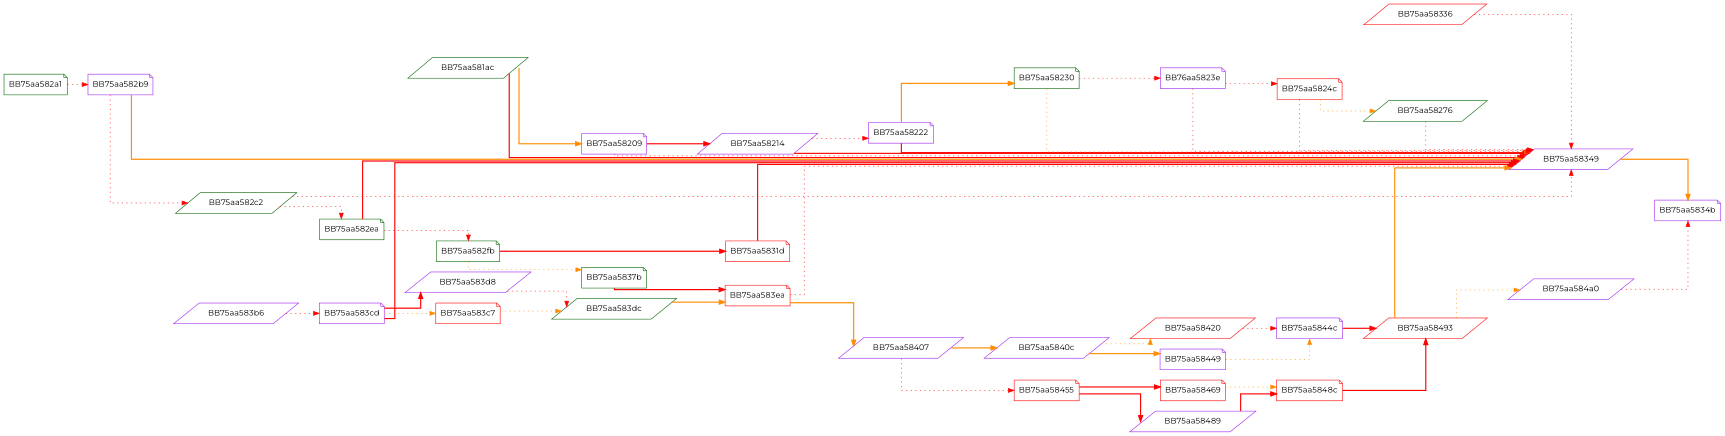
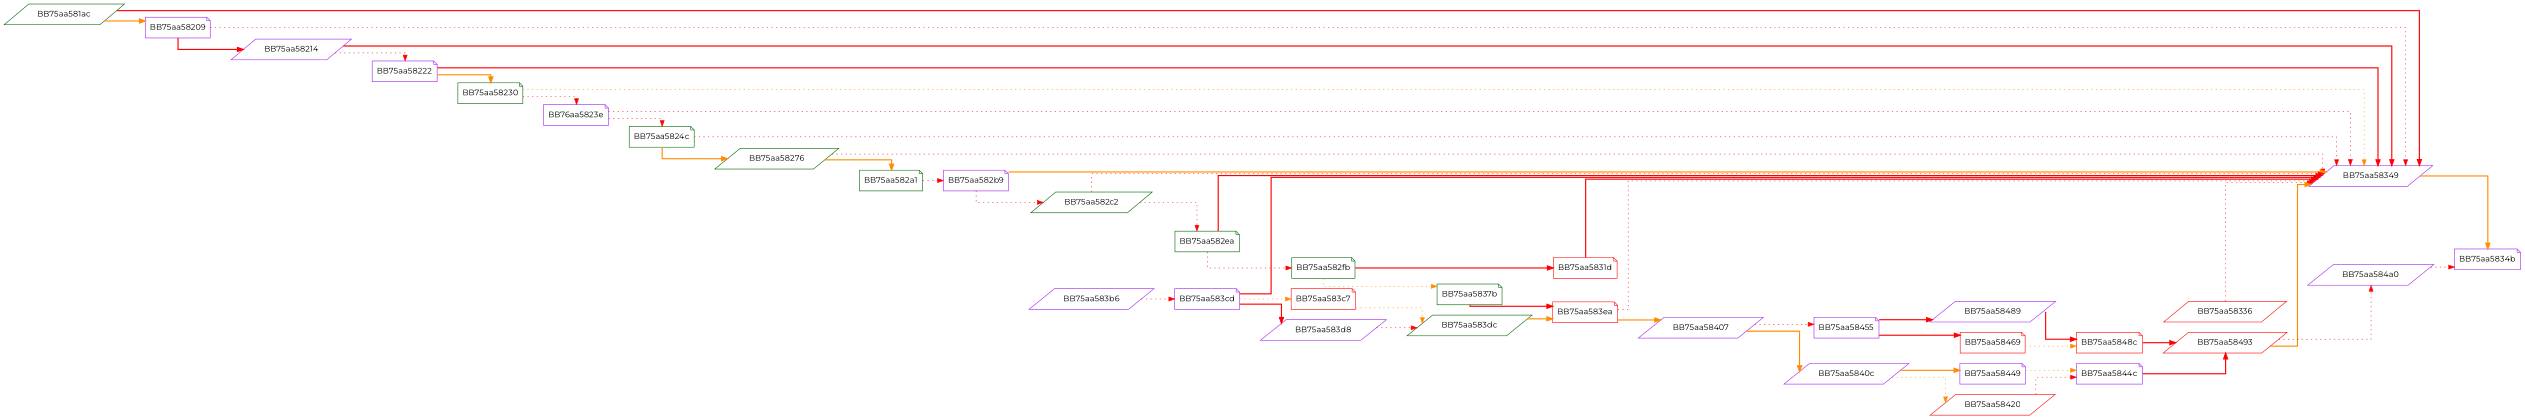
(1310, 89) -> (662, 137)
(1340, 111) -> (686, 159)
none -> (860, 160)
(1471, 290) -> (2349, 339)
(1047, 390) -> (1846, 328)
